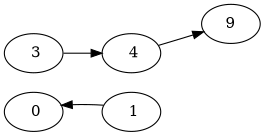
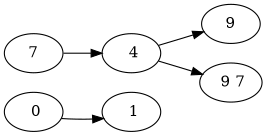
(34, 53) -> (34, 53)
none -> (231, 83)
(88, 105) -> (77, 119)
